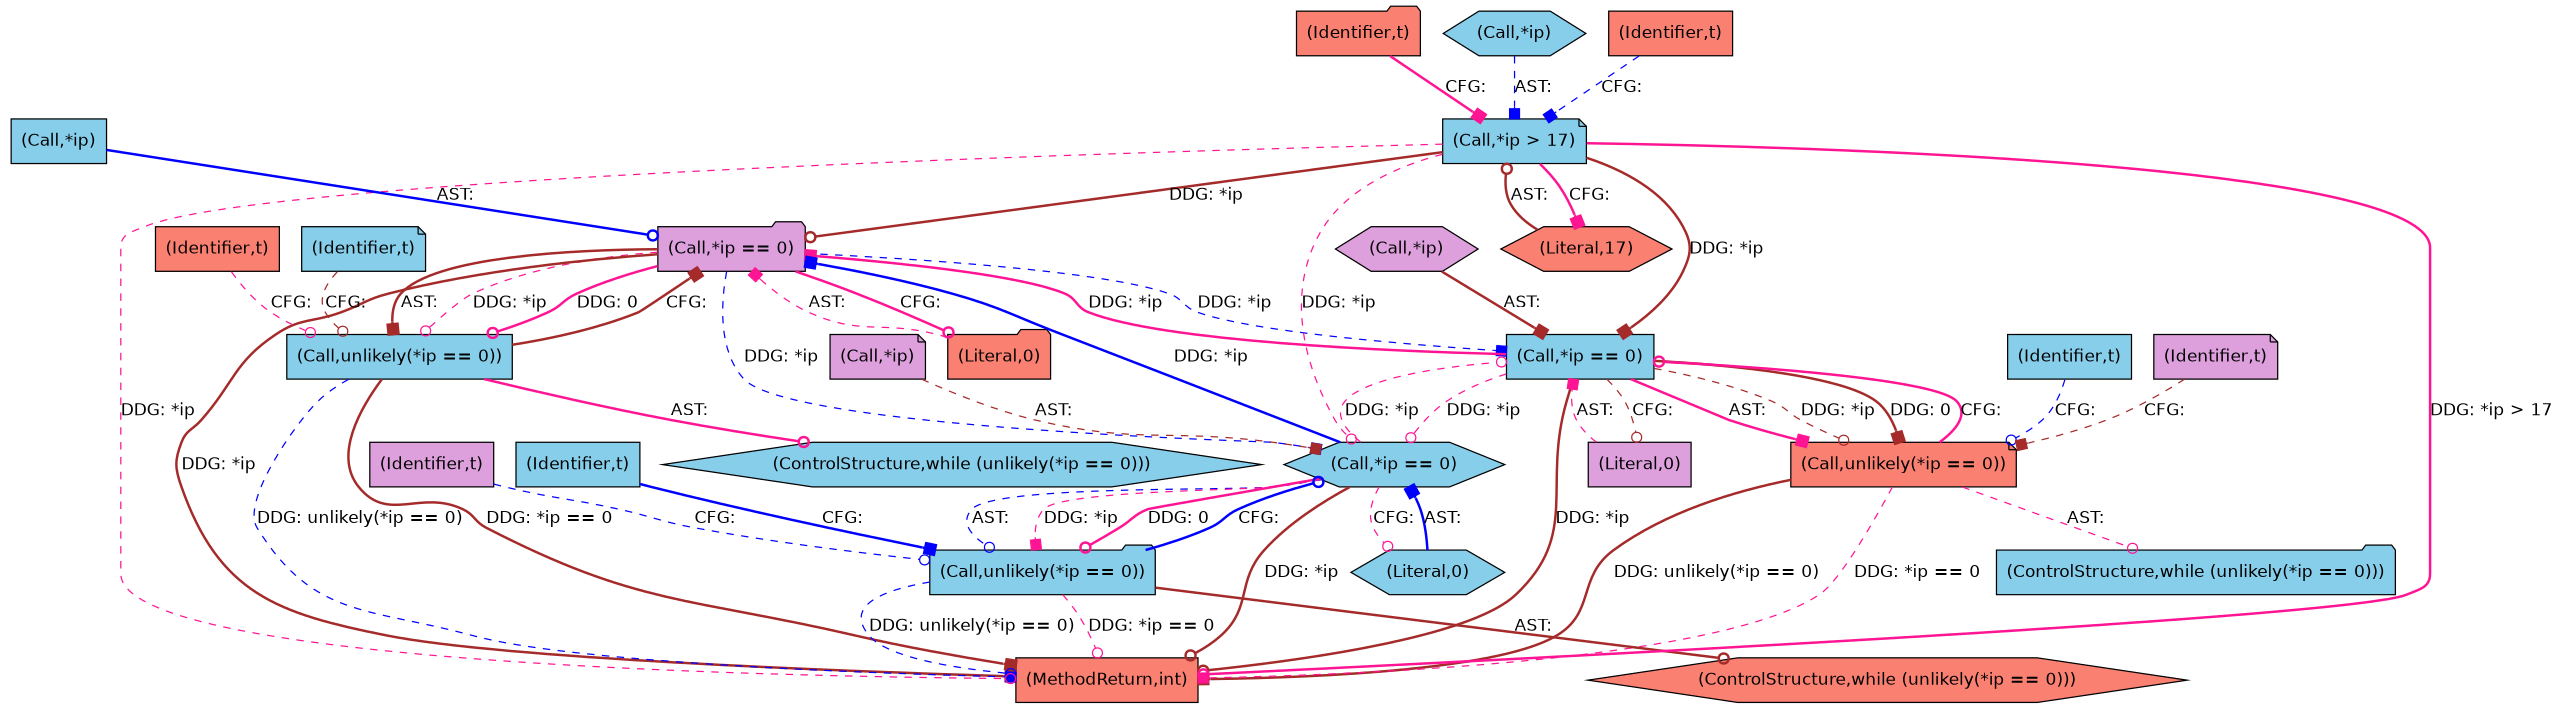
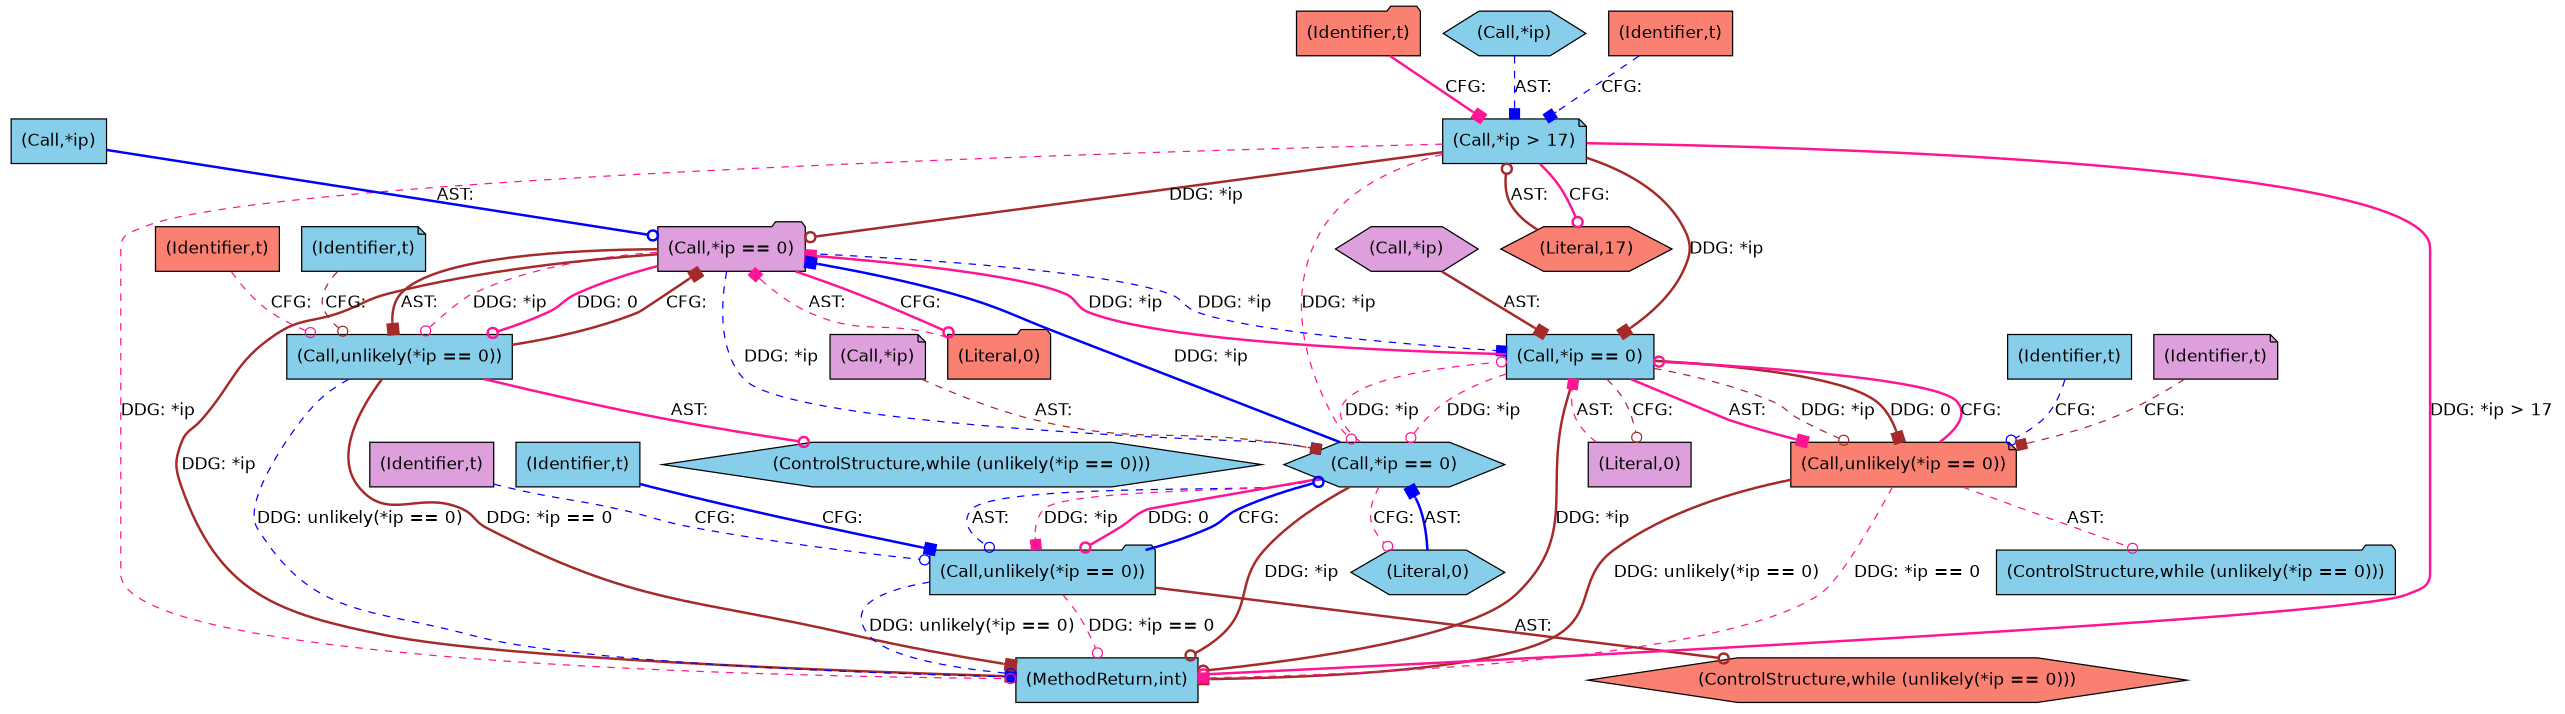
(1560, 187) -> (1561, 189)
(1107, 680) -> (1107, 680)
